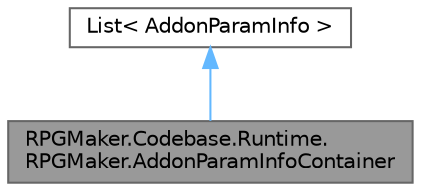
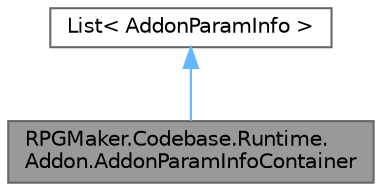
(210, 152) -> (191, 152)
